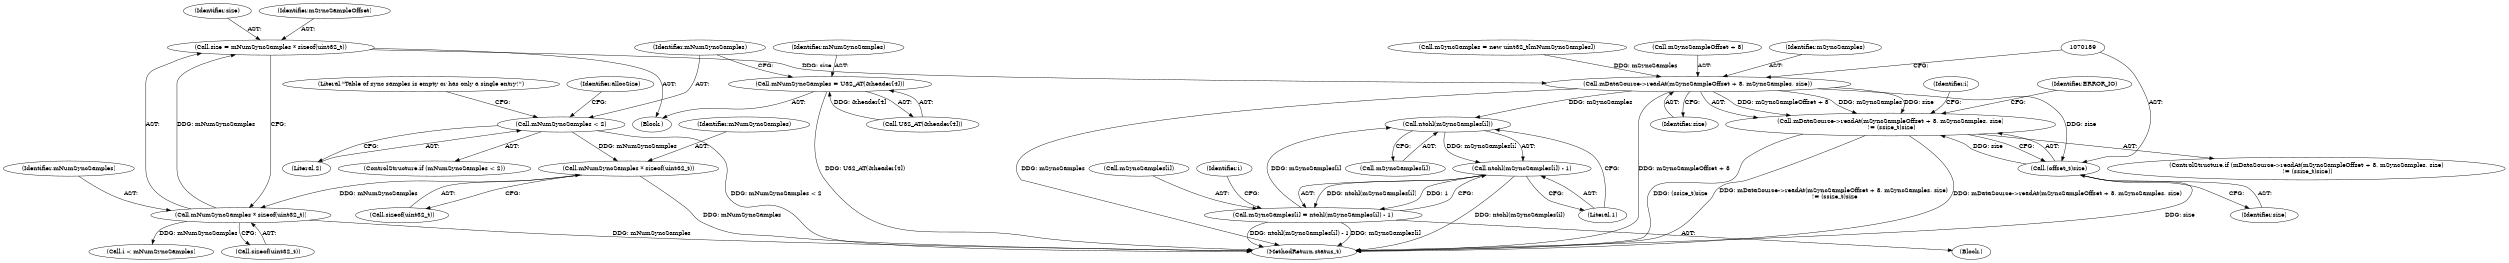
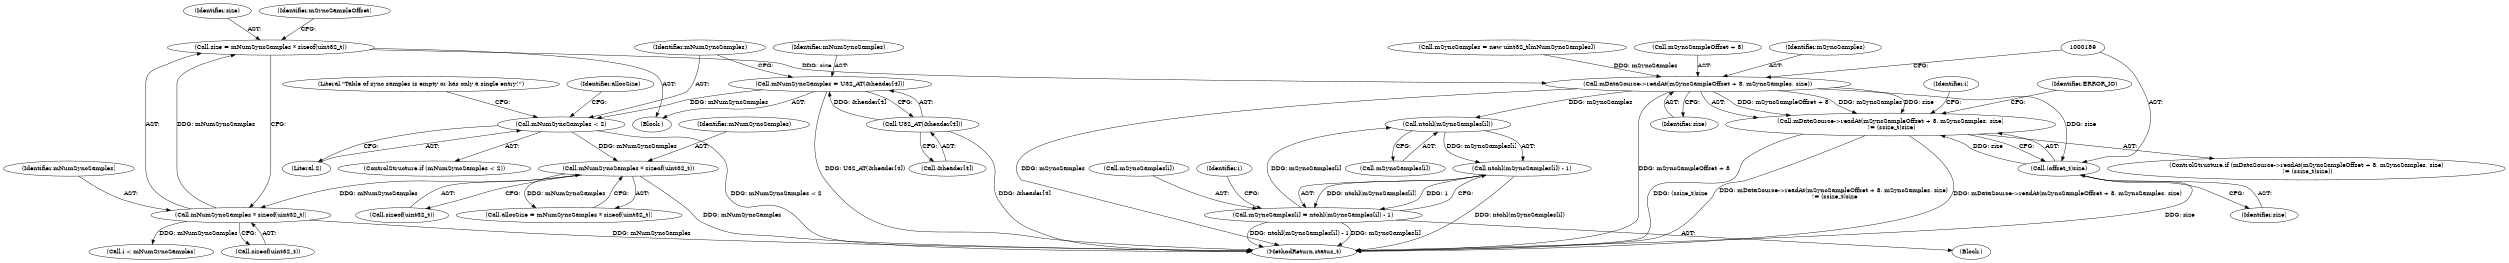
(309, 29) -> (309, 29)
(2083, 48) -> (2083, 48)
none -> (682, 101)
(906, 102) -> (906, 102)
none -> (948, 169)
none -> (569, 215)
(1603, 215) -> none
none -> (1043, 234)
